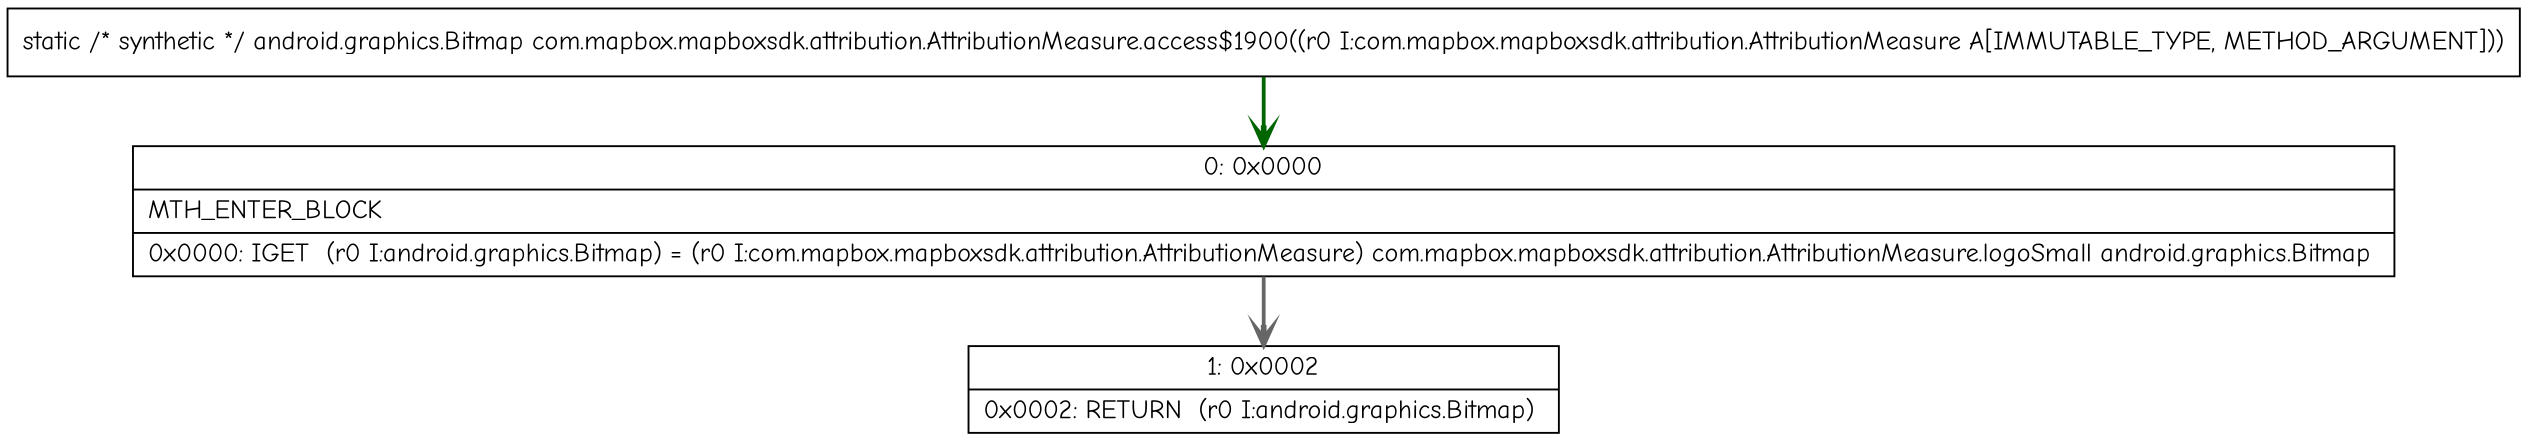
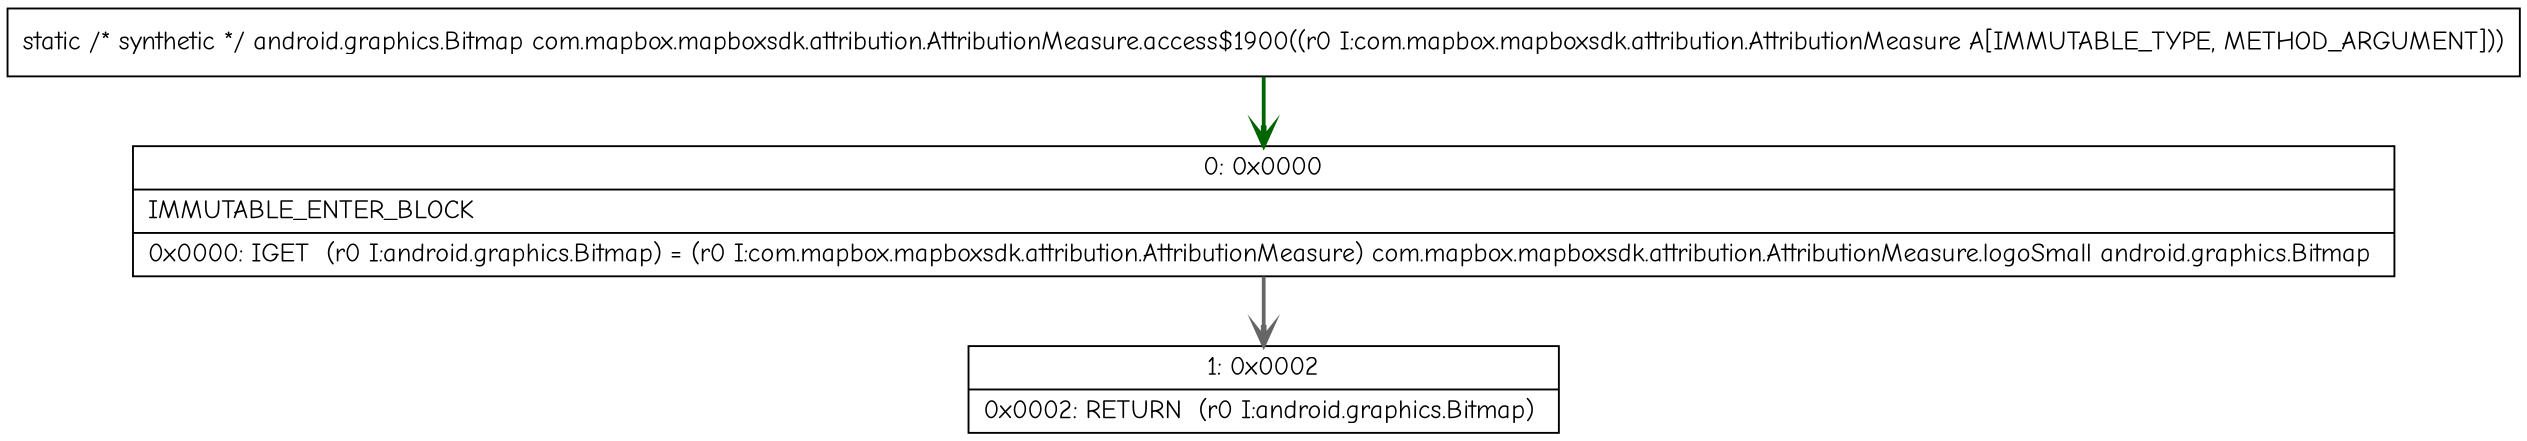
(265, 210) -> (311, 210)
